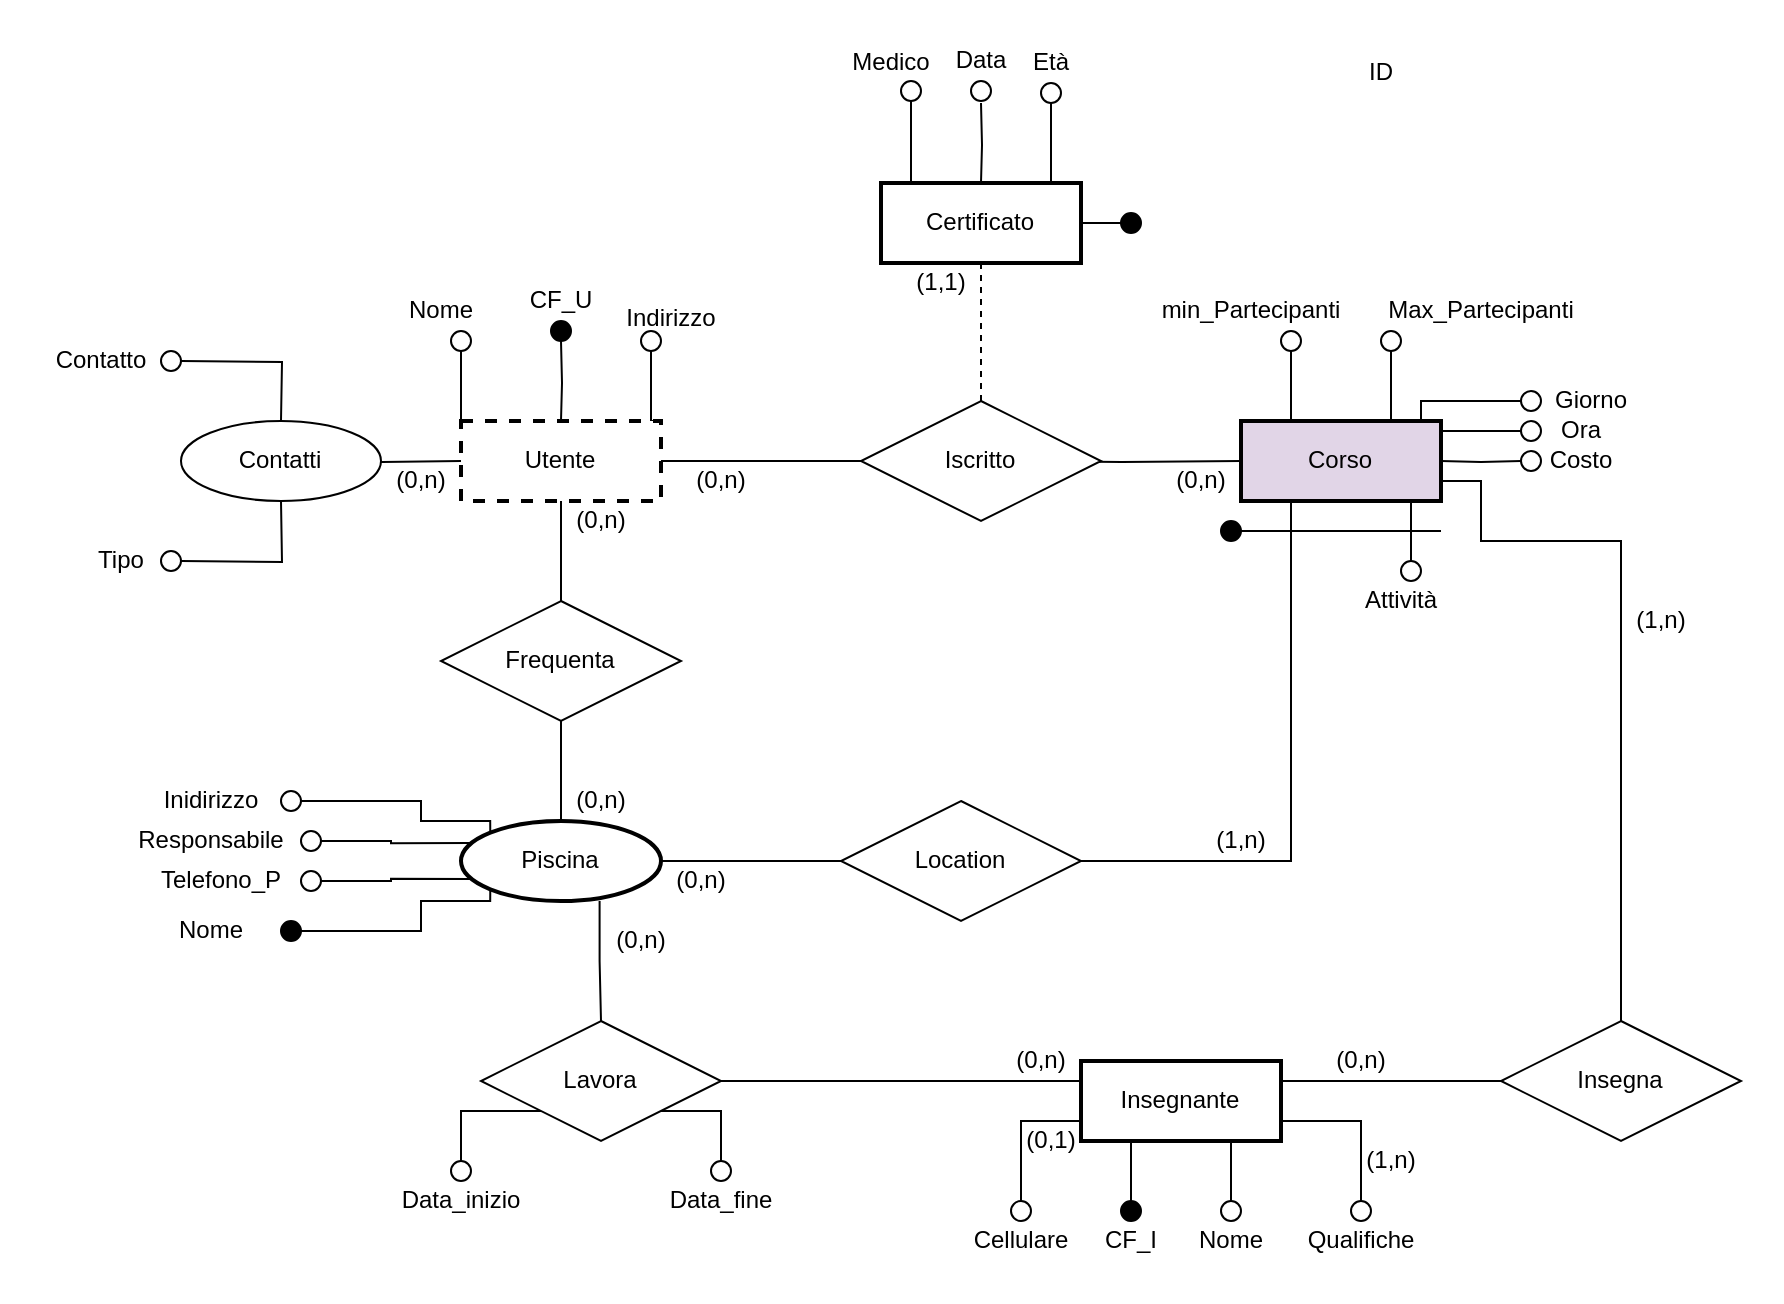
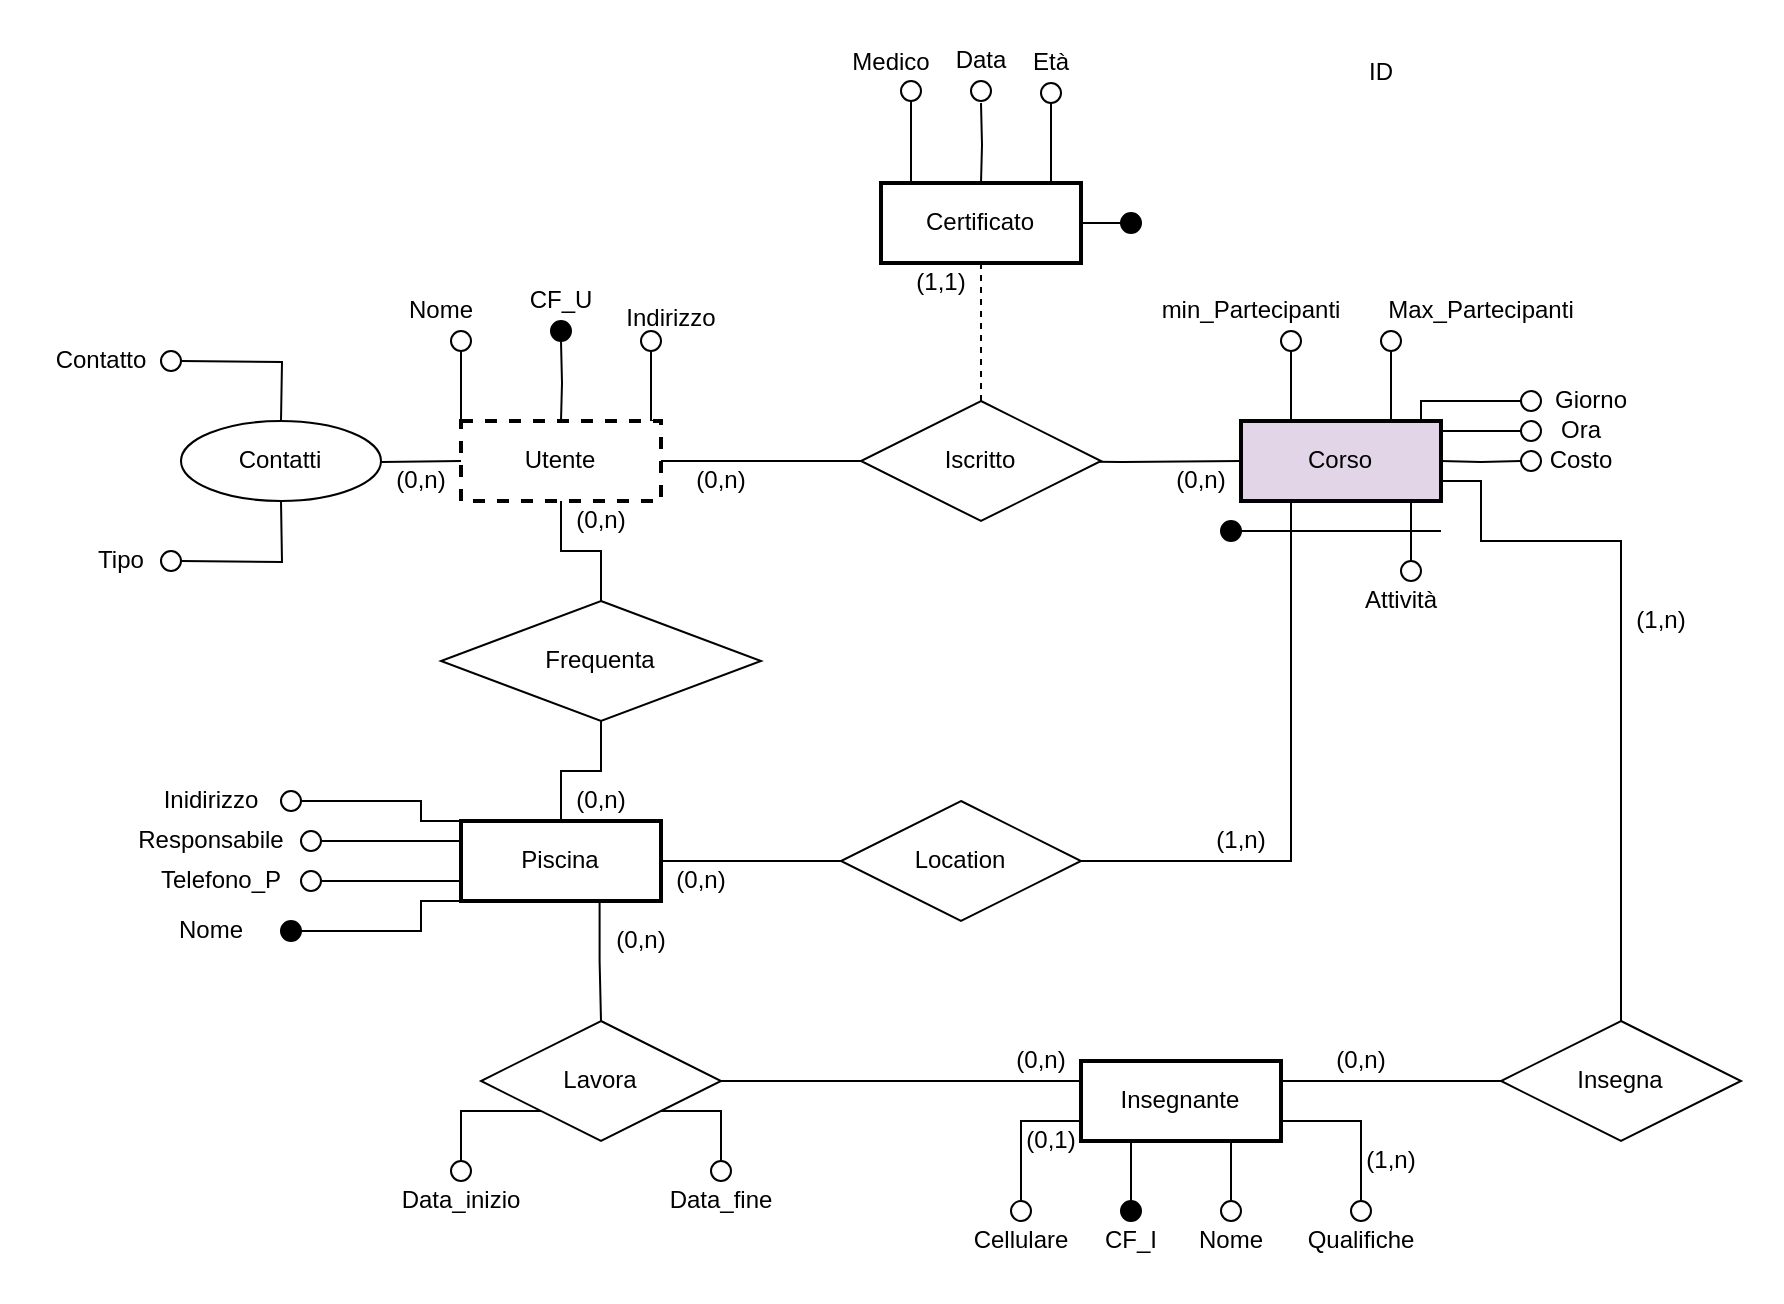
(561, 661) -> (601, 661)
(561, 861) -> (561, 861)
